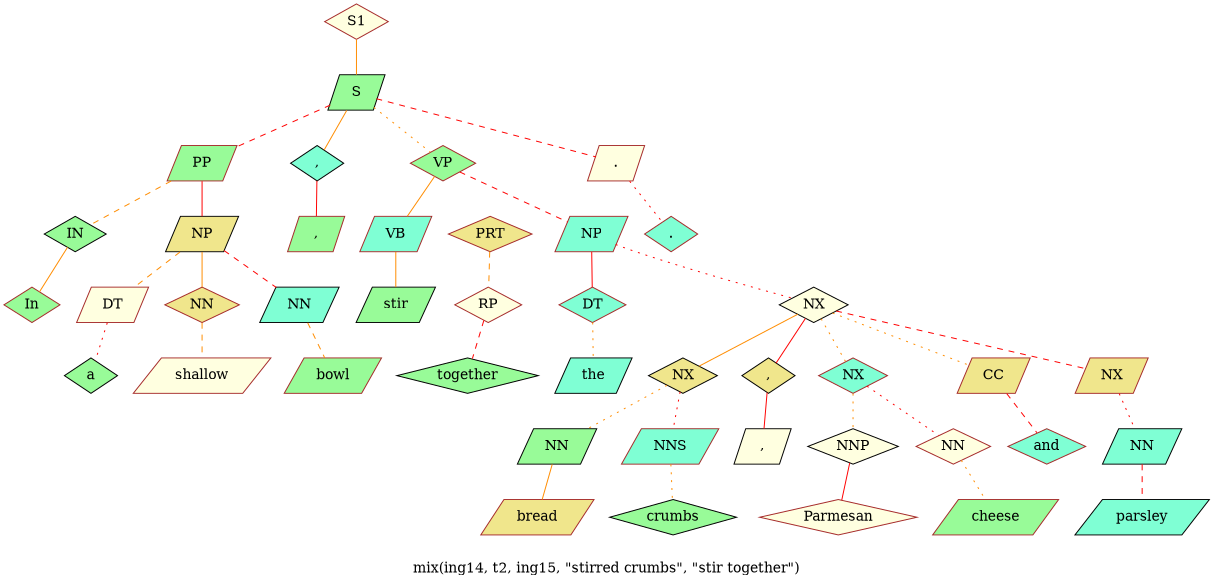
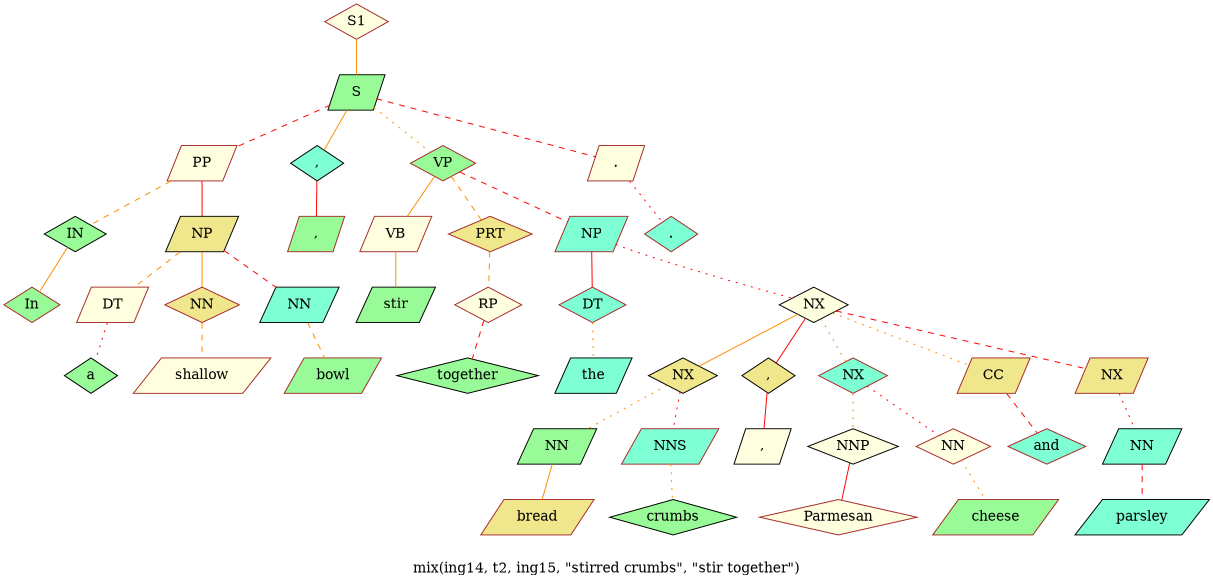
(202, 163) -> (202, 163)
none -> (466, 198)
(396, 234) -> (396, 234)
